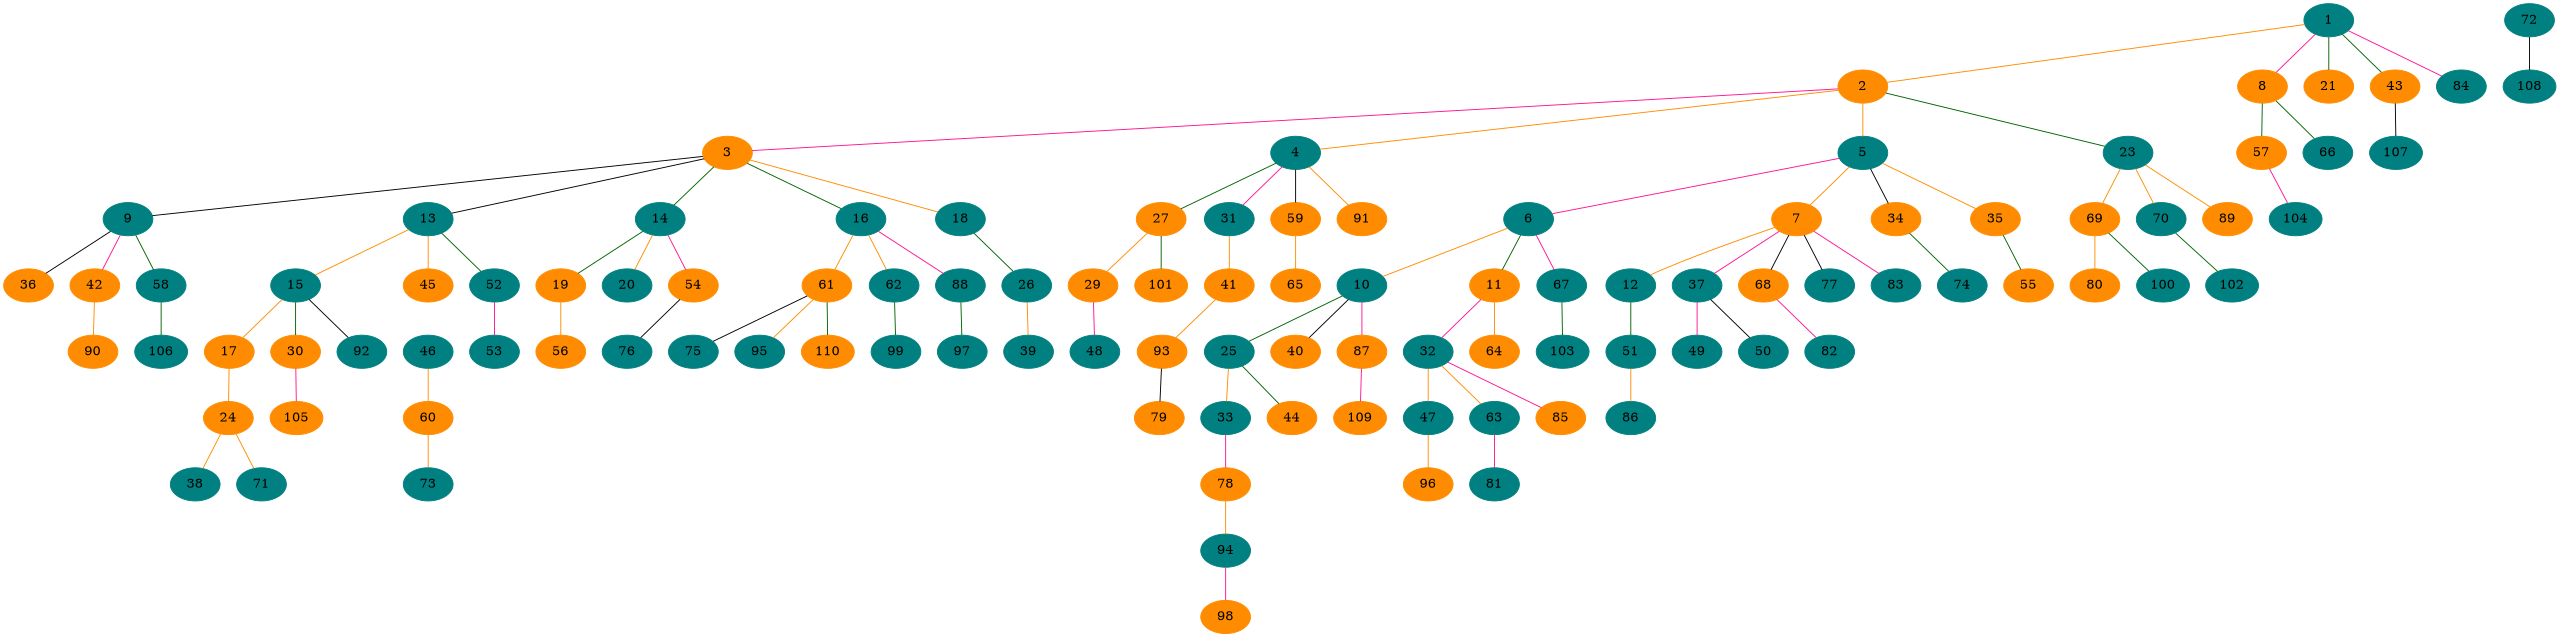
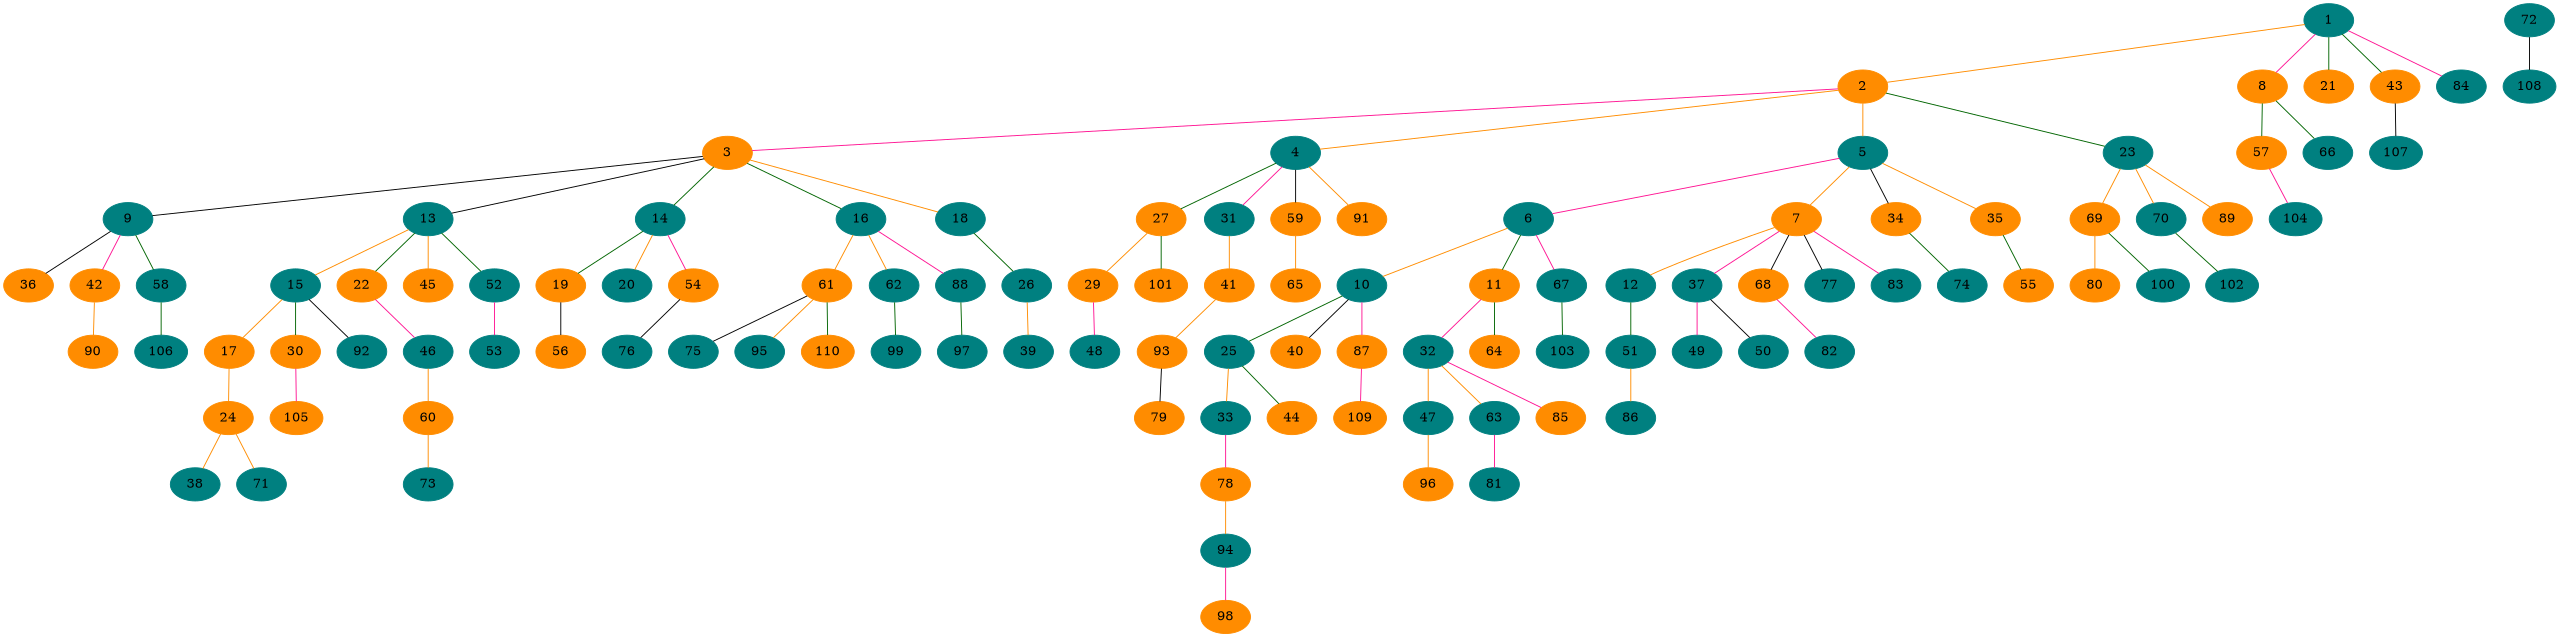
none -> (362, 285)
(561, 319) -> (561, 319)
(1495, 319) -> (1495, 319)
